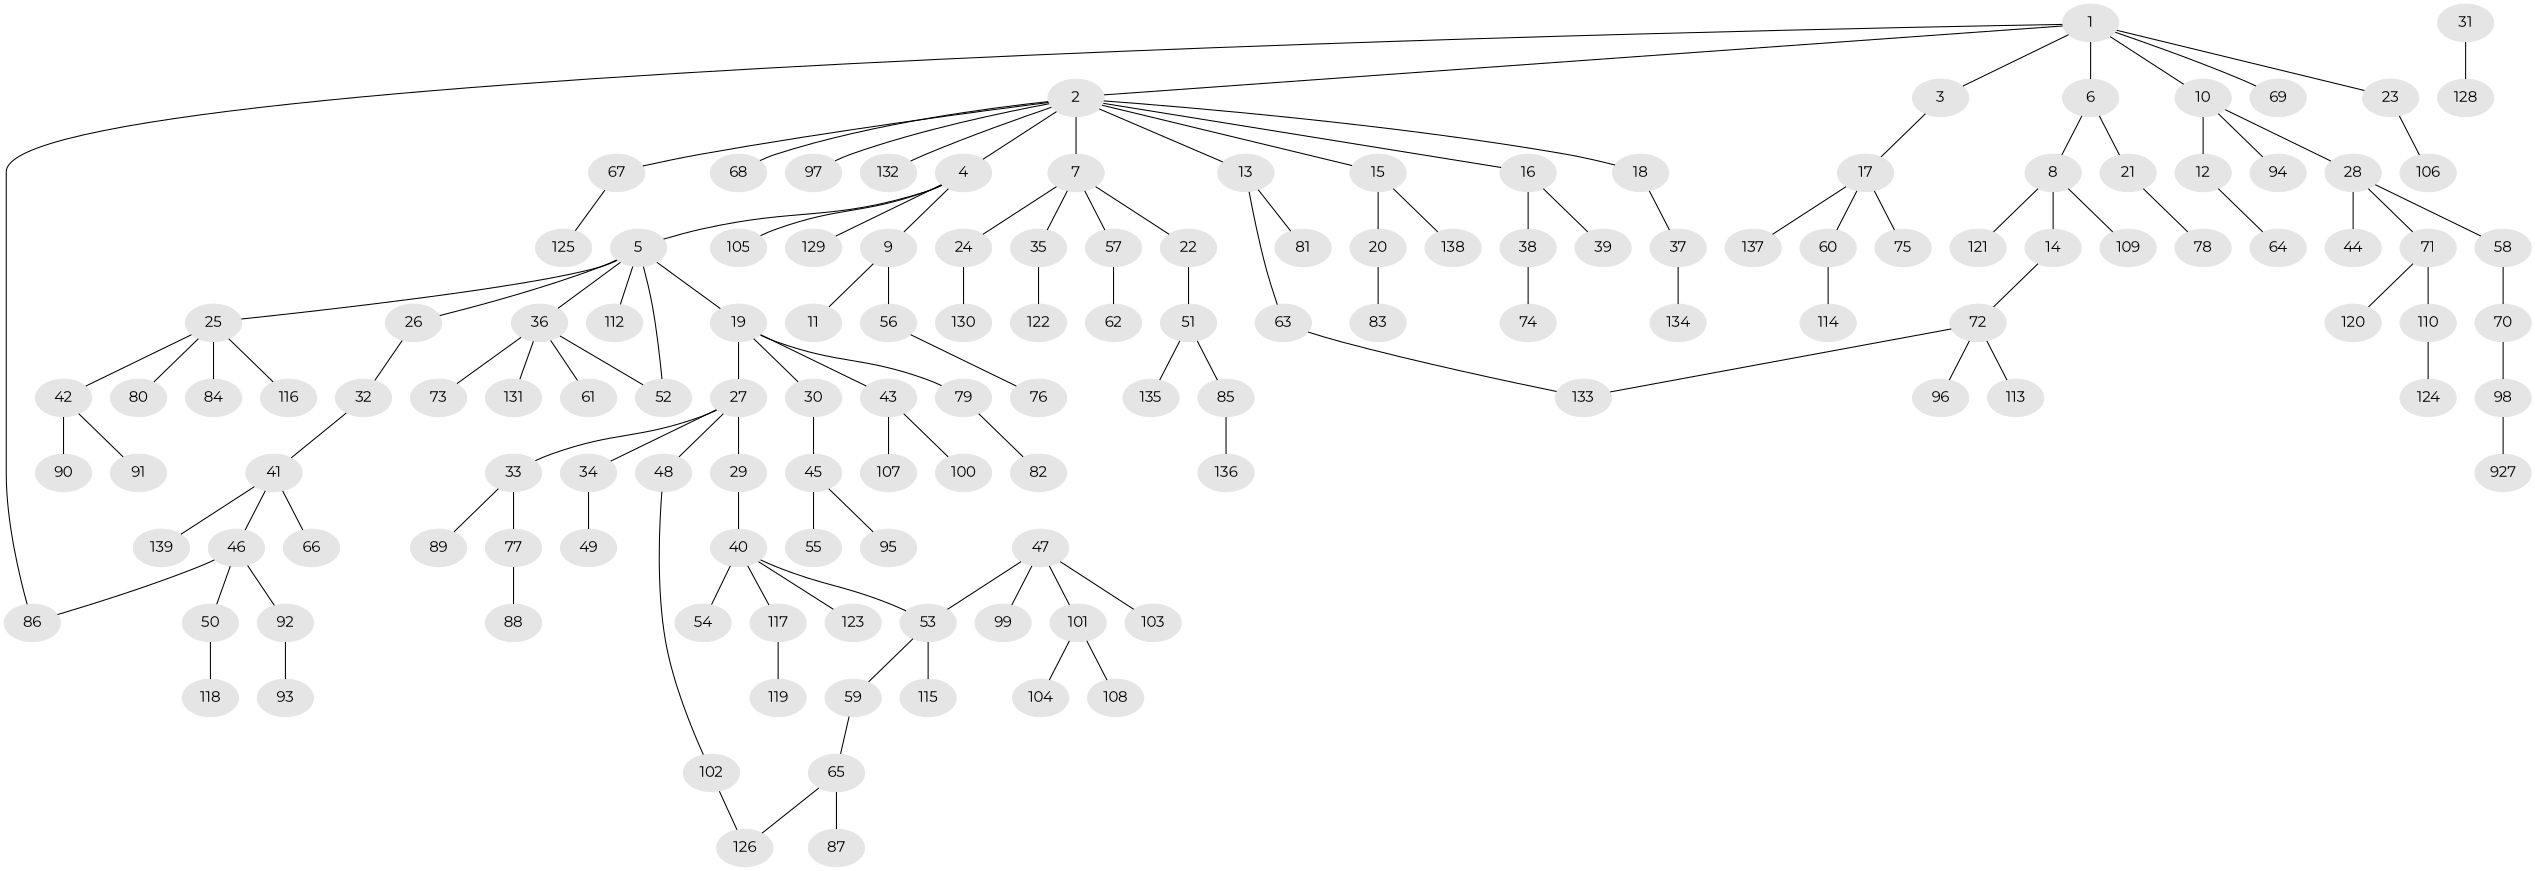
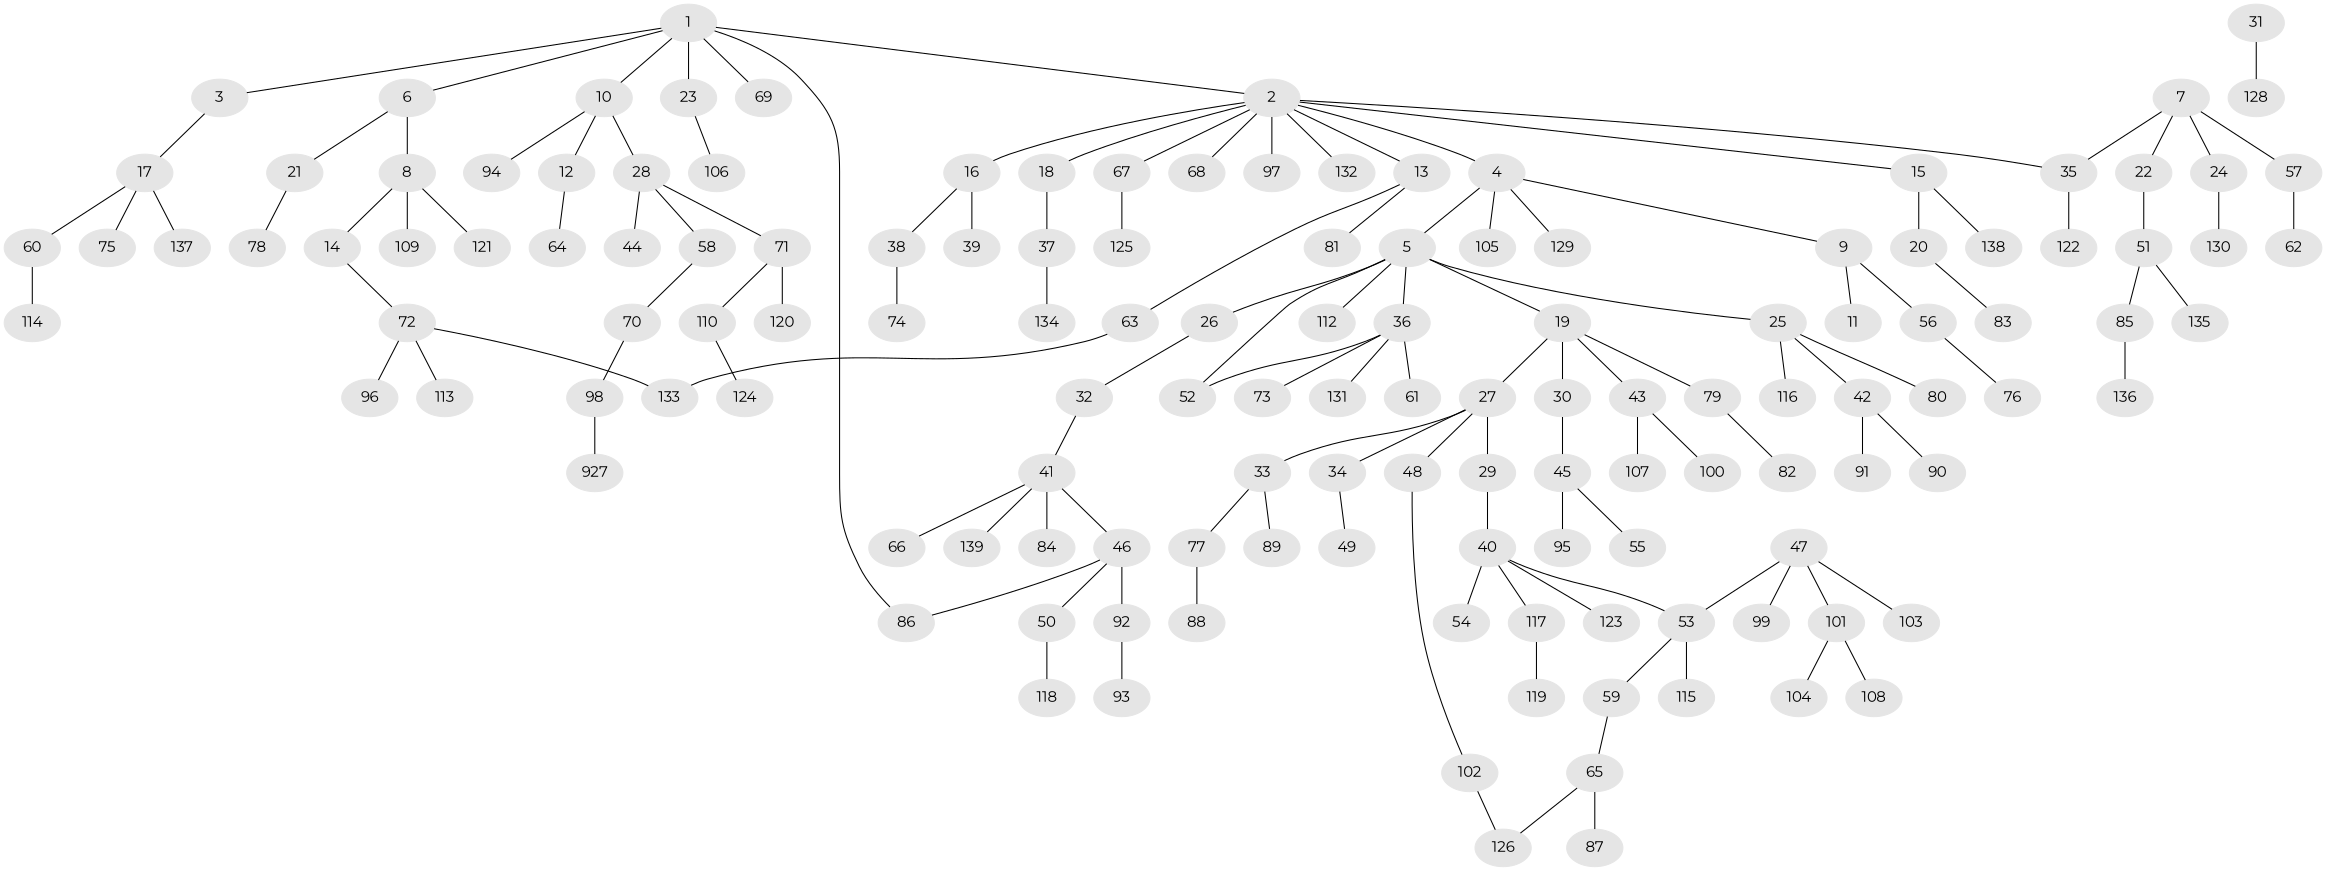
(1076, 136) -> (1672, 126)
(214, 361) -> (1047, 511)
